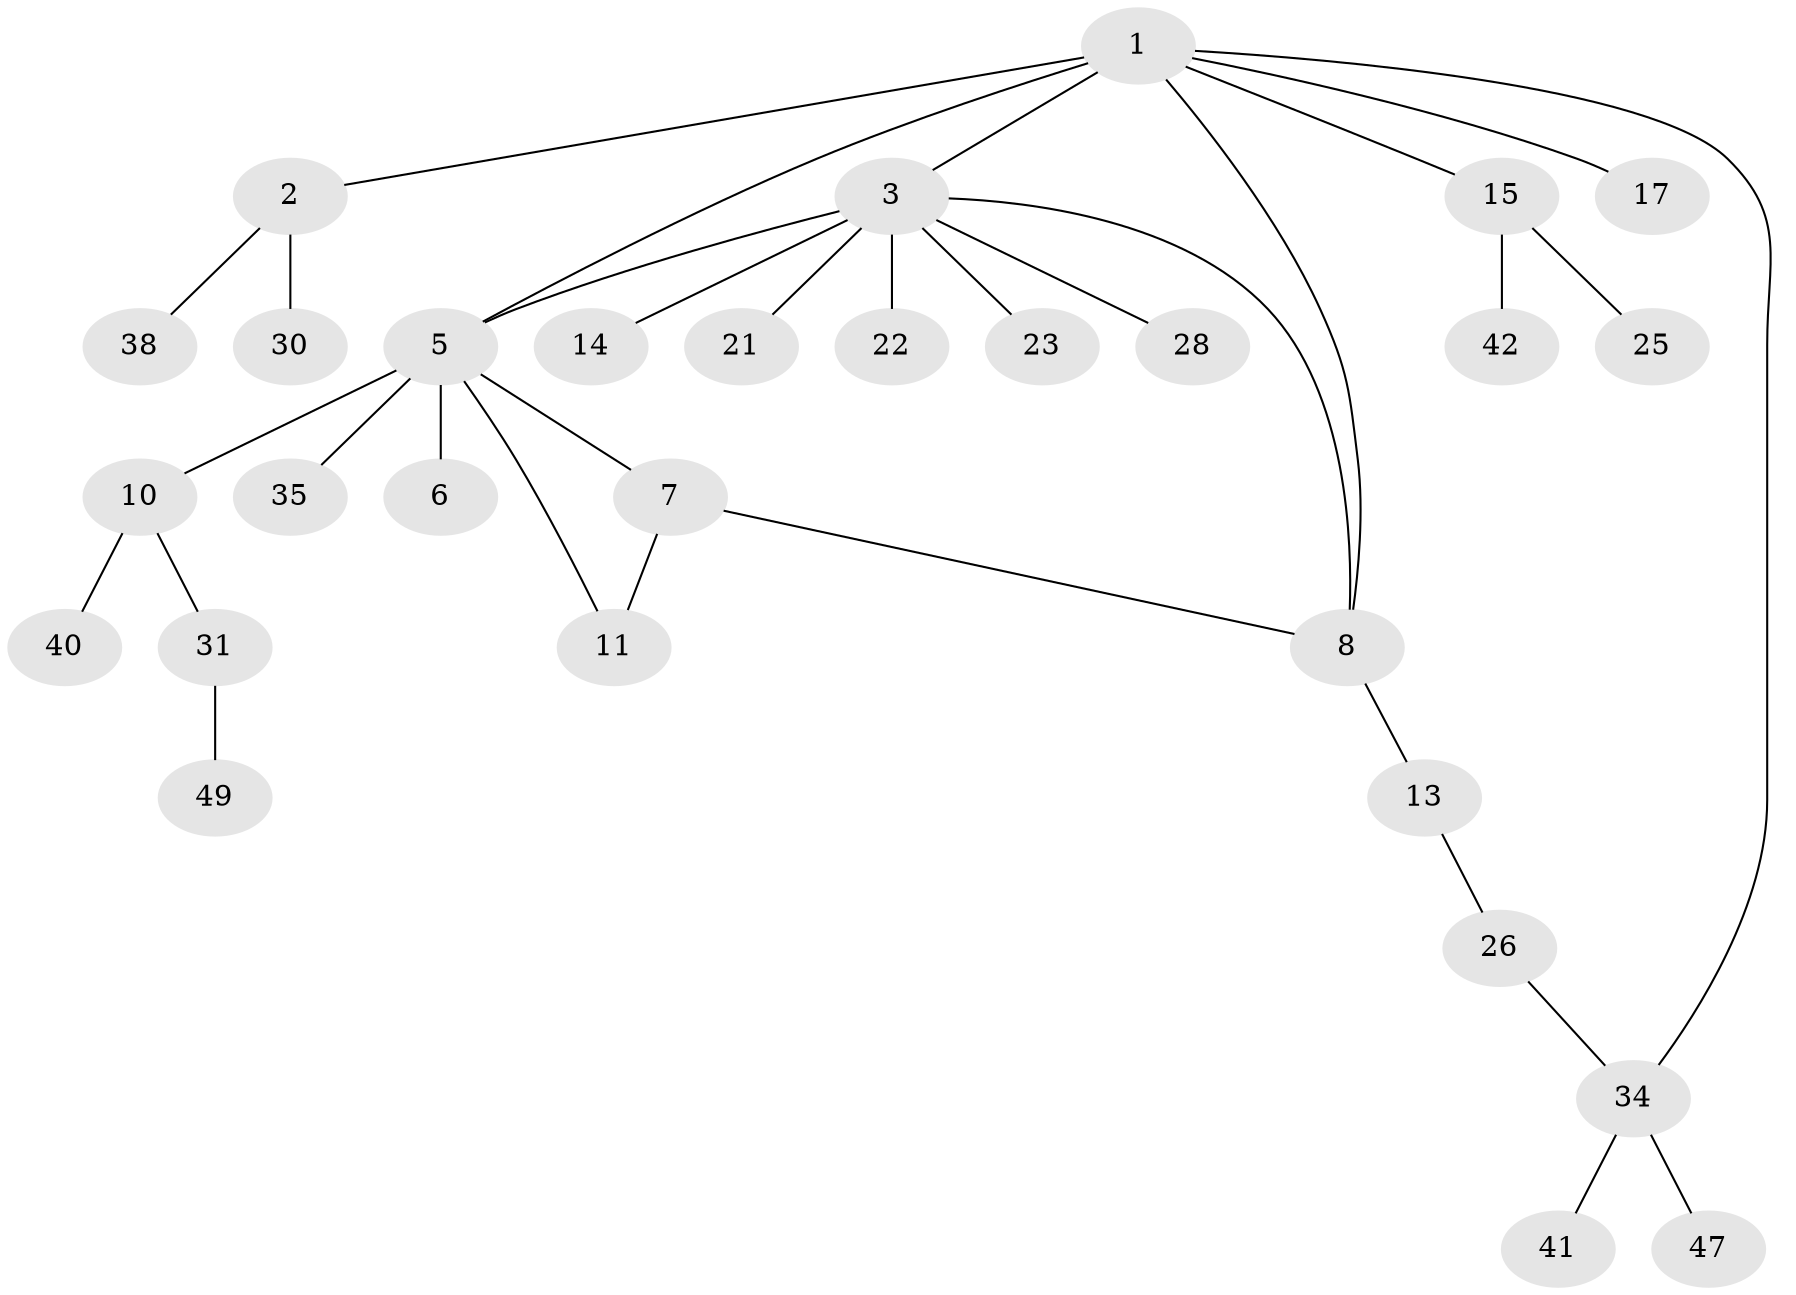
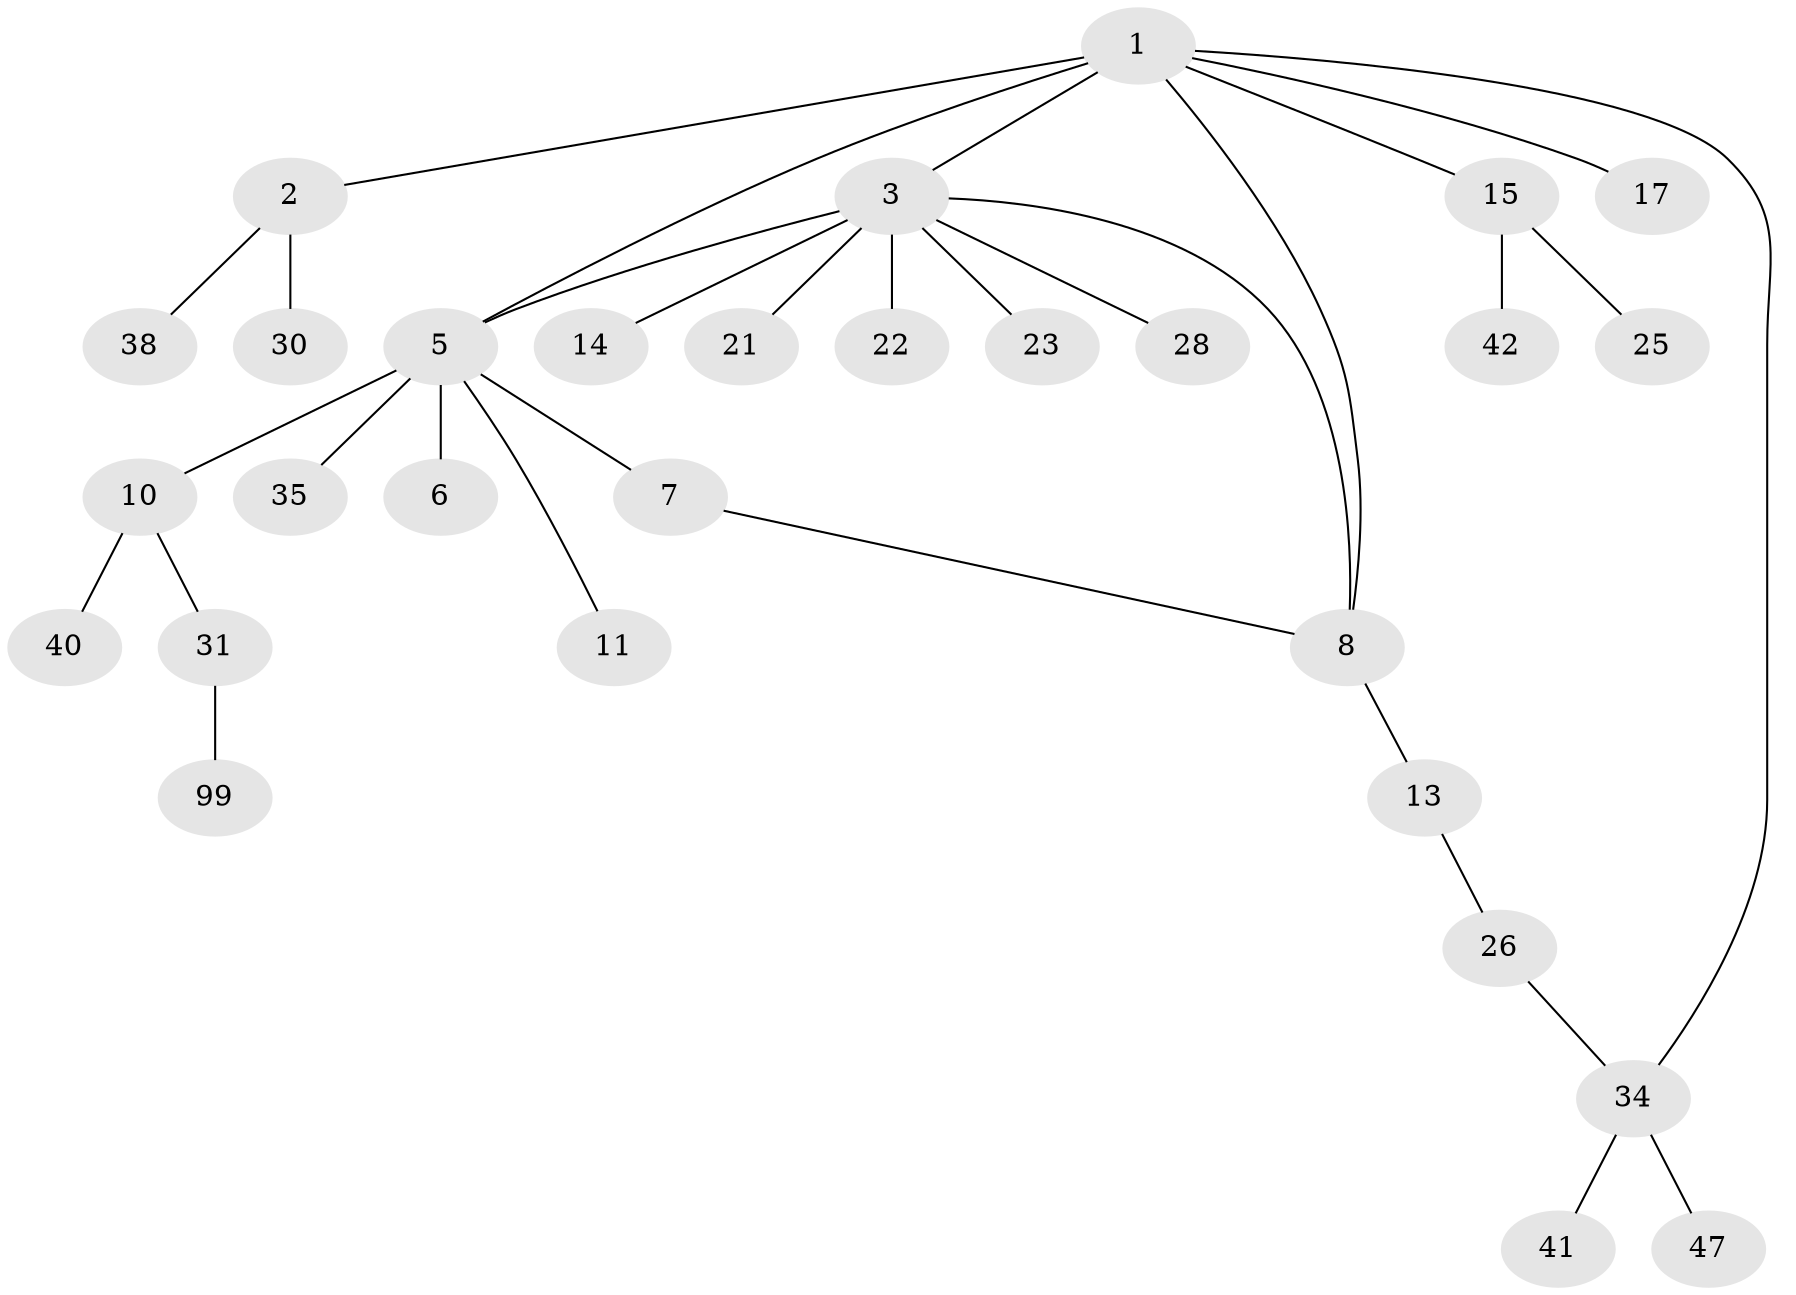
(642, 572) -> none
(215, 798) -> (215, 798)
